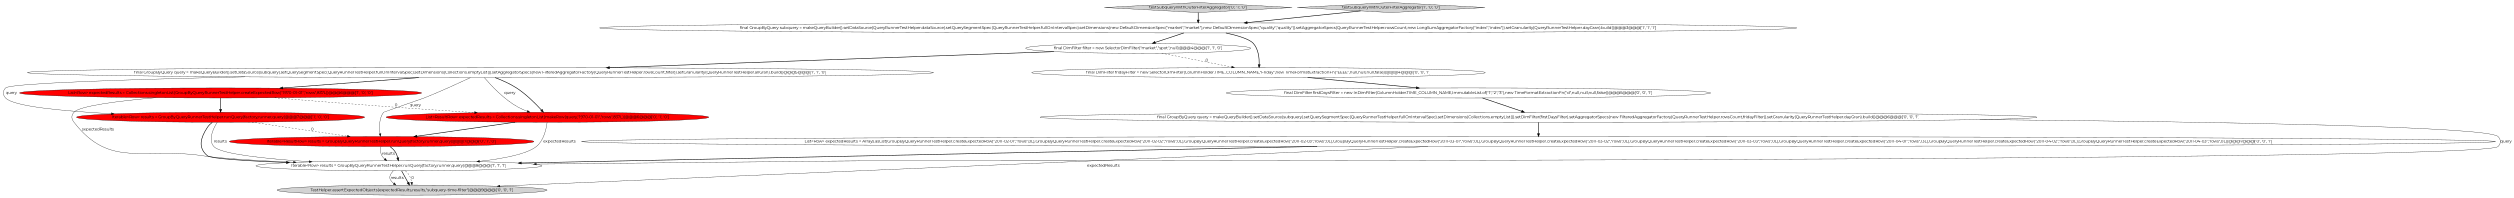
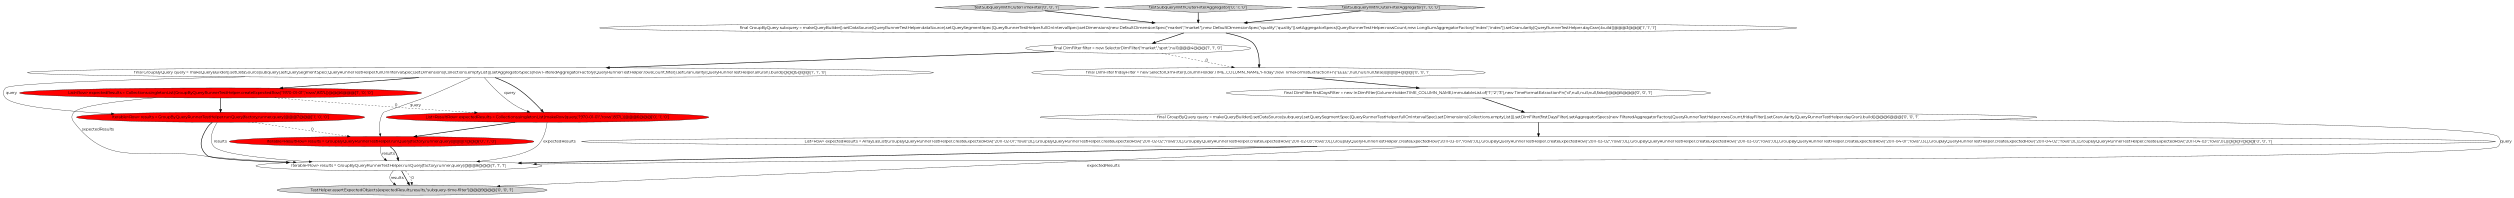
none -> (1017, 8)
